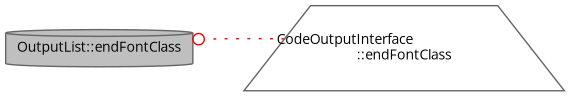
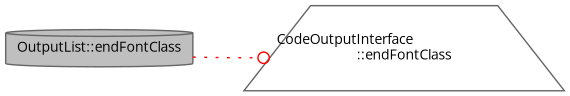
(244, 39) -> (225, 58)
